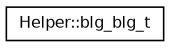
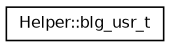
(85, 24) -> (85, 24)
